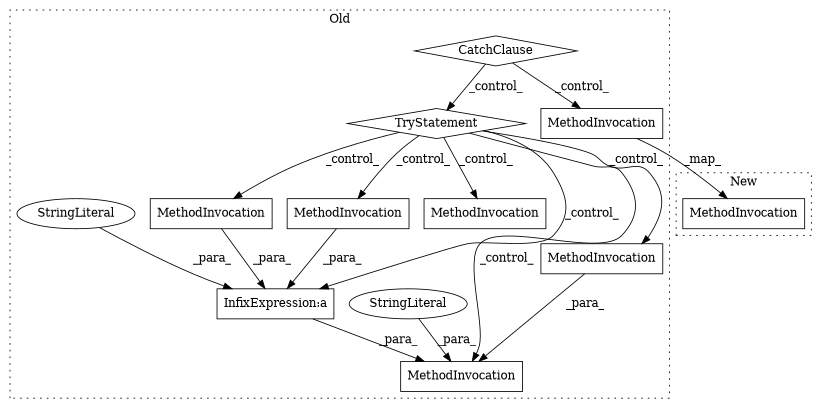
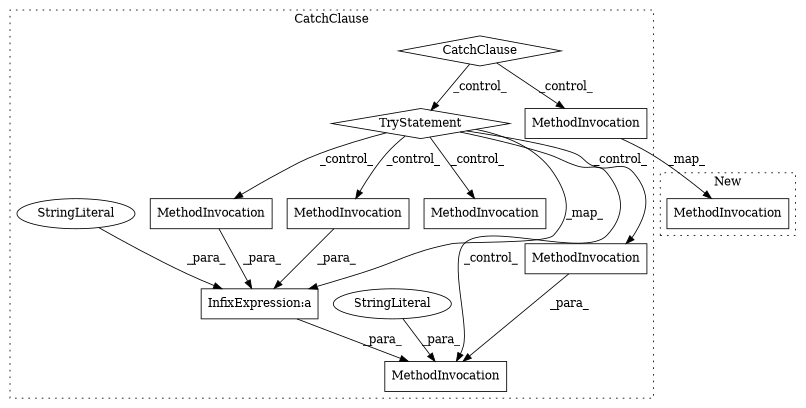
(340, 20) -> (332, 20)
(592, 214) -> (585, 214)
